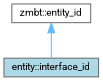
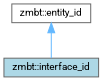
(51, 68) -> (51, 68)
